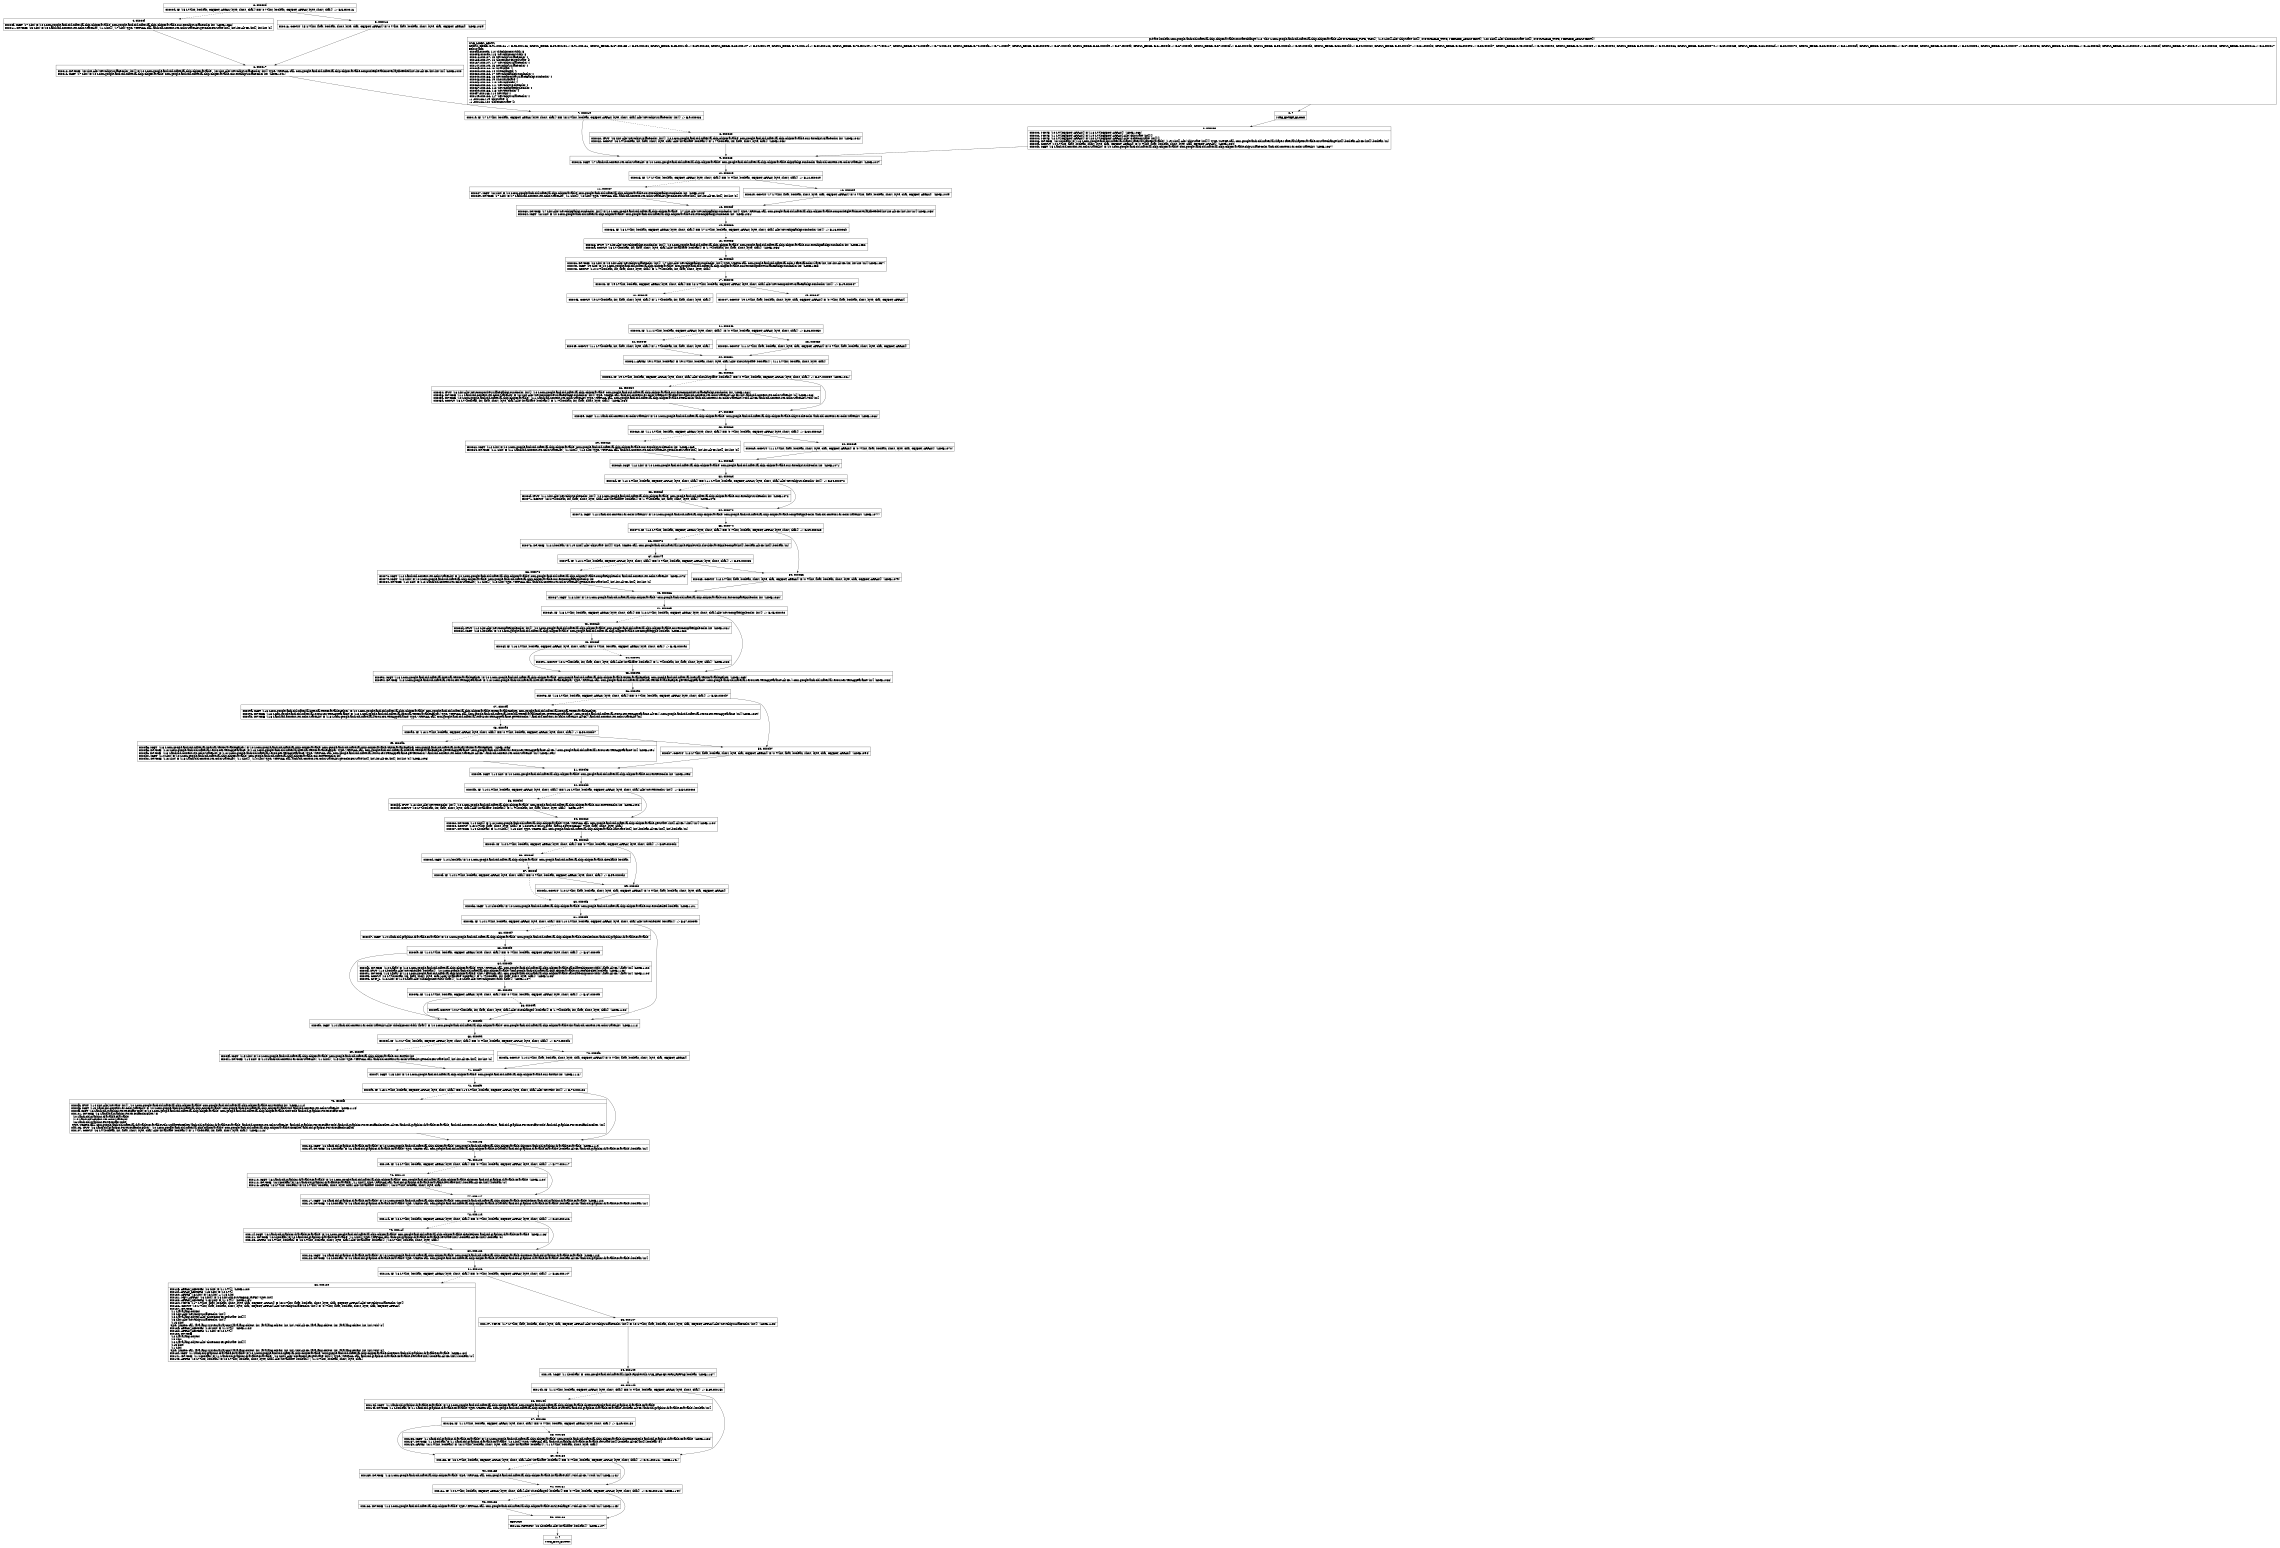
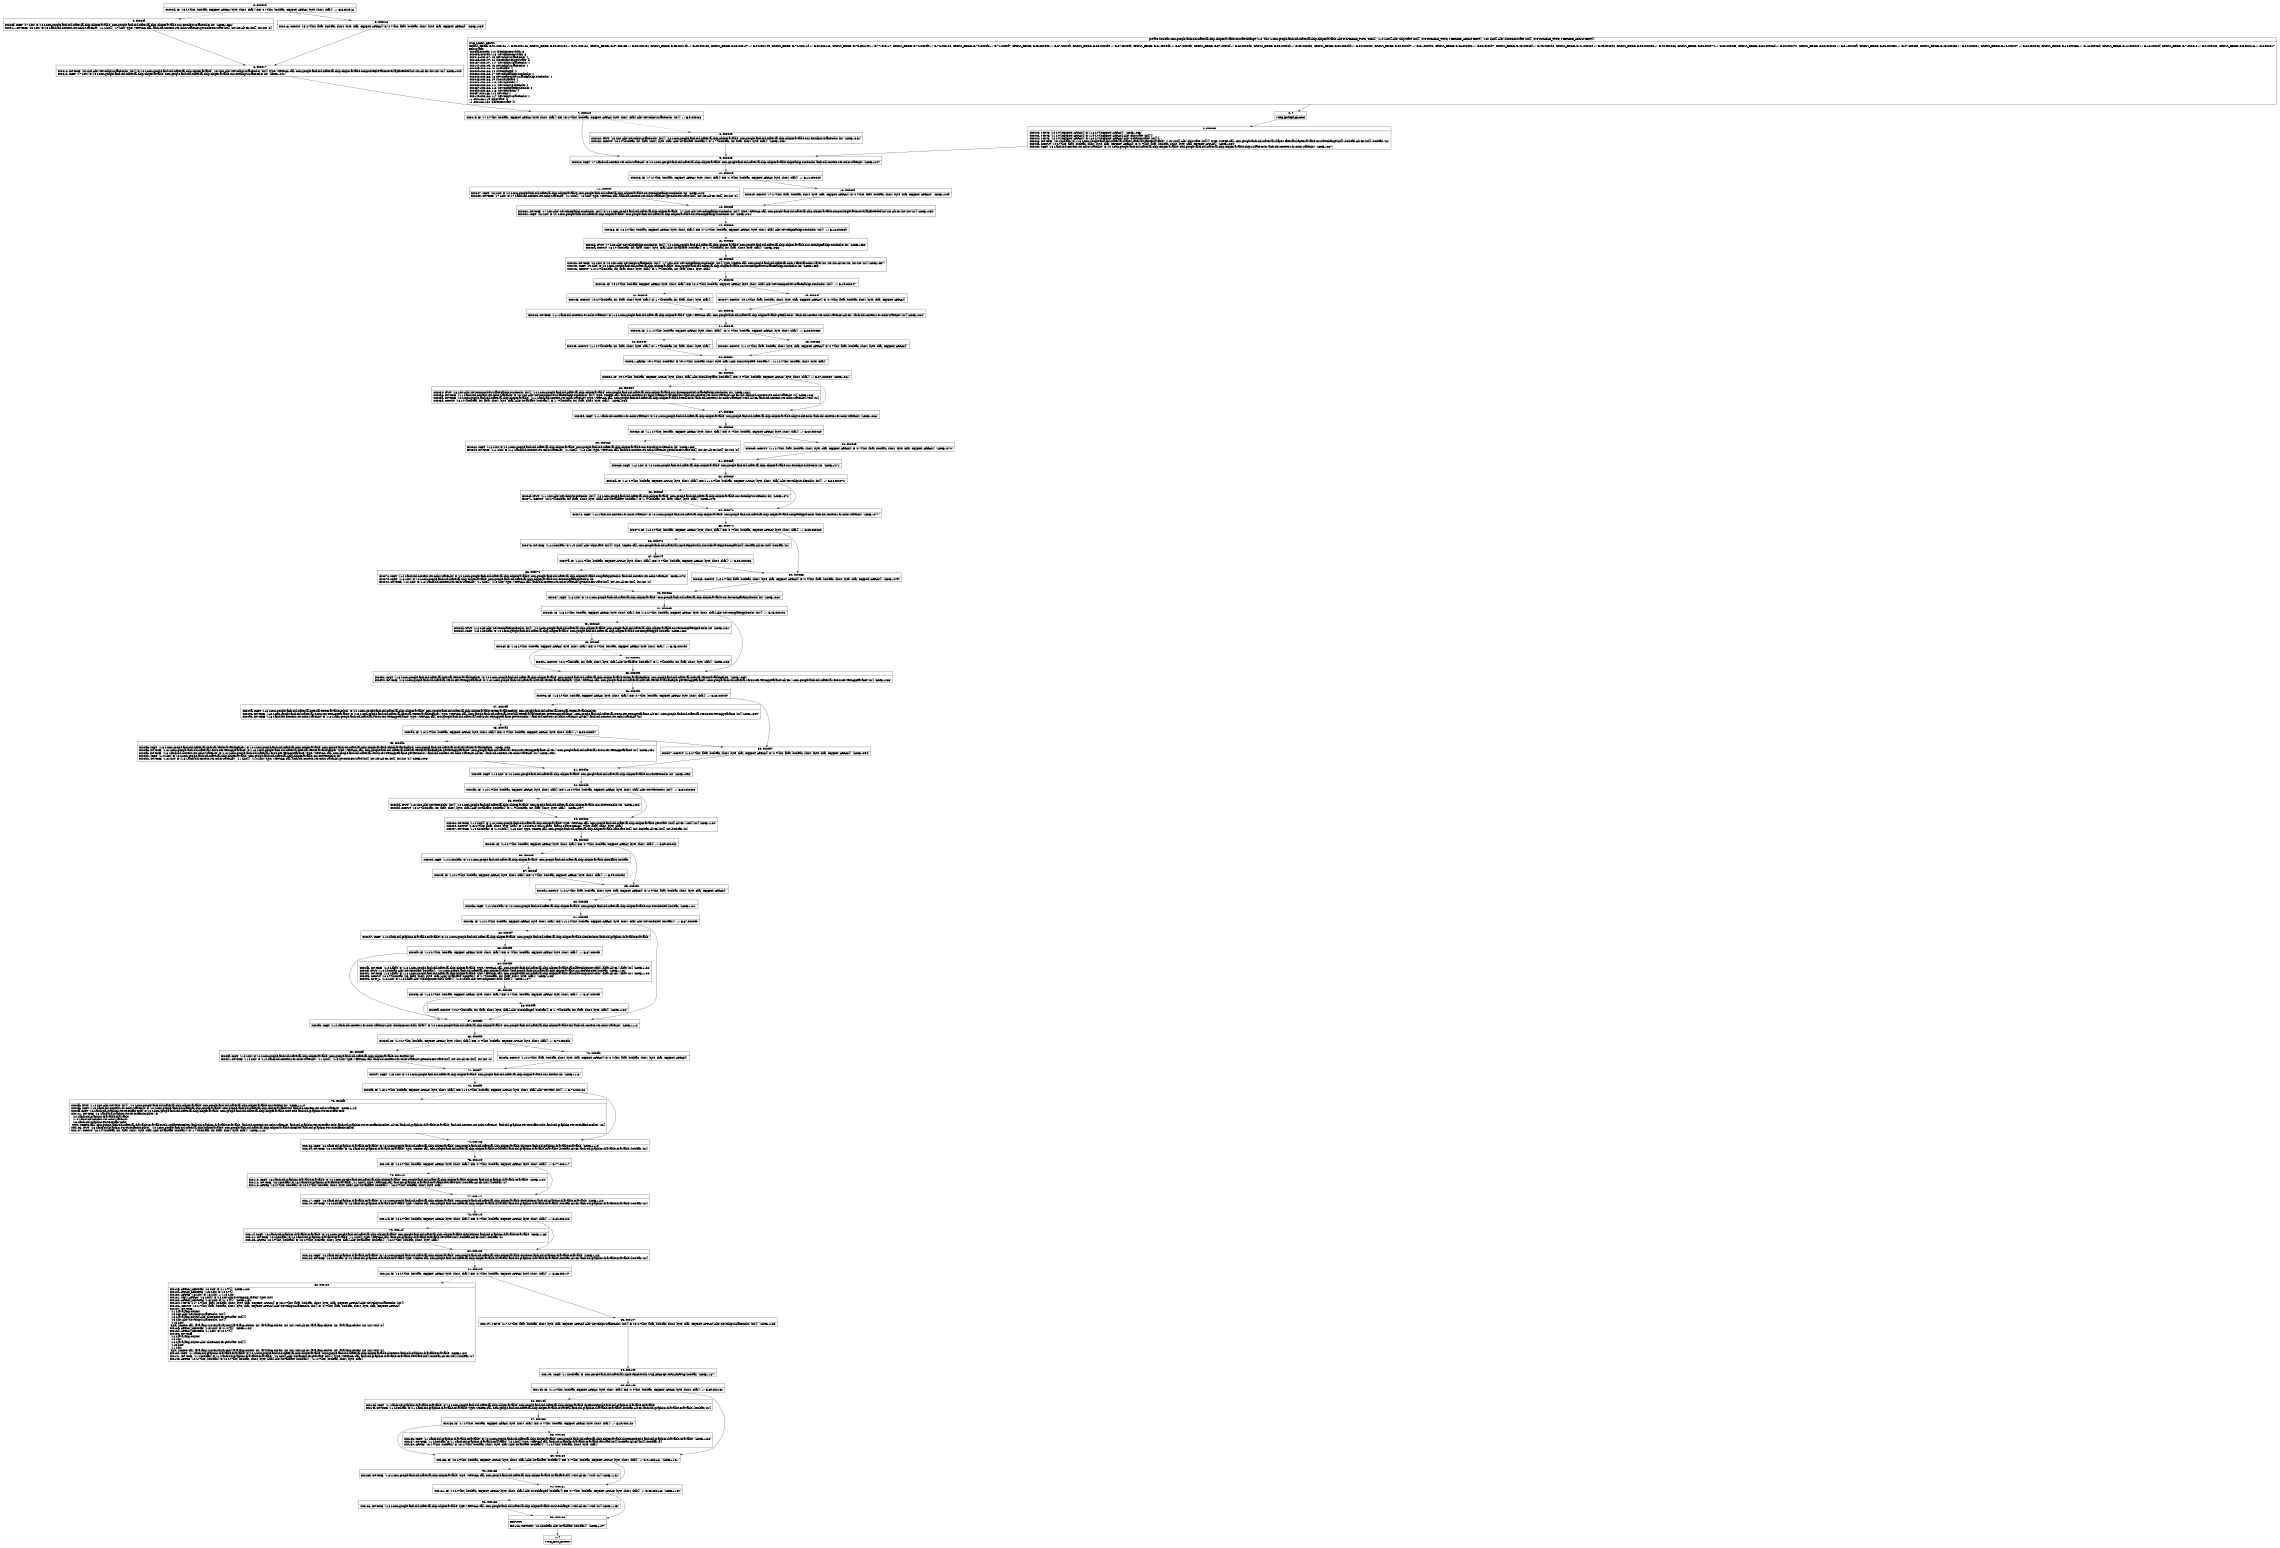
(671, 183) -> none
none -> (726, 313)
